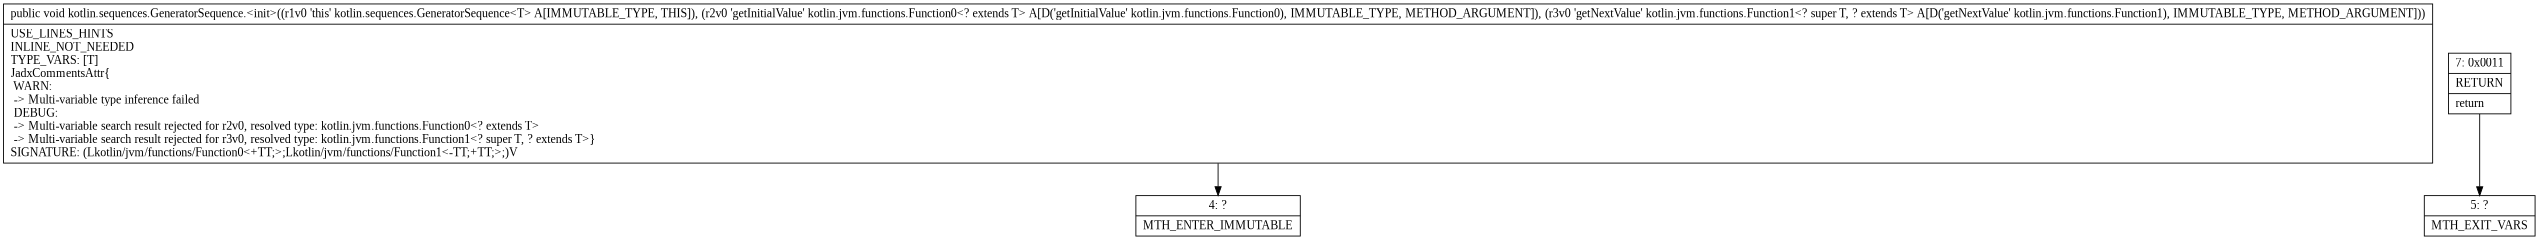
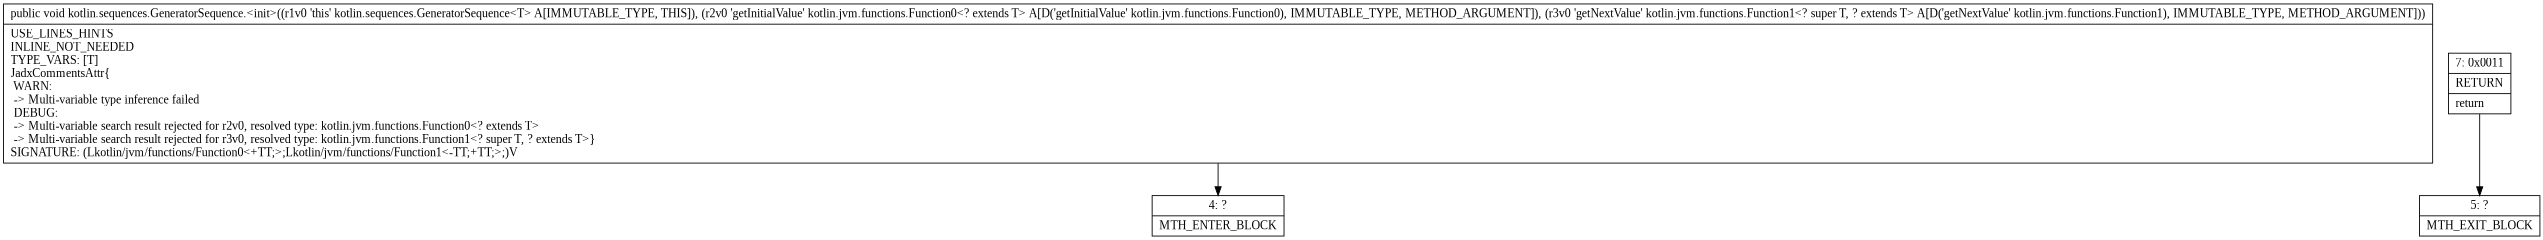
(1218, 226) -> (1218, 226)
(2480, 226) -> (2480, 226)
